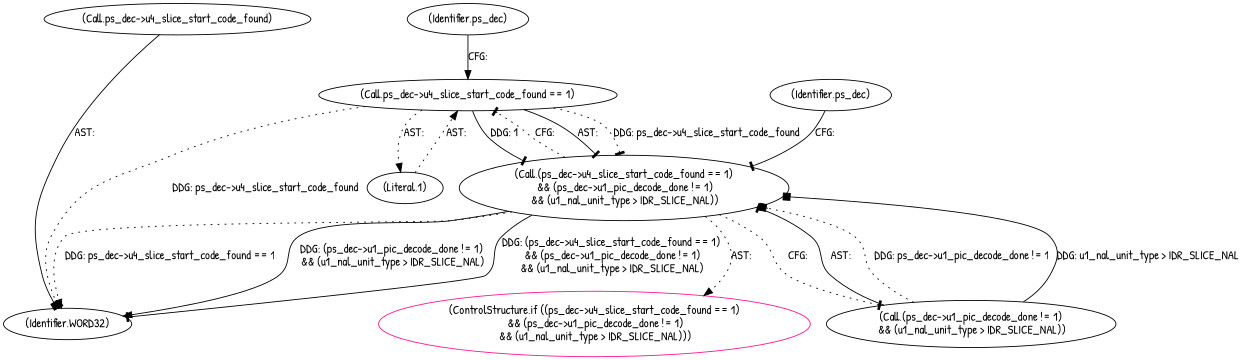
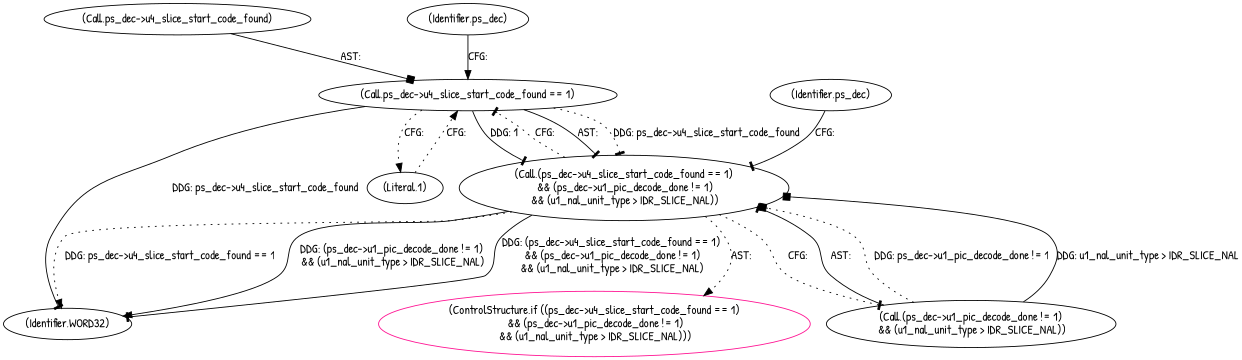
(416, 133) -> (416, 133)
(458, 133) -> (458, 133)
(59, 153) -> (318, 56)
(162, 159) -> (162, 159)
